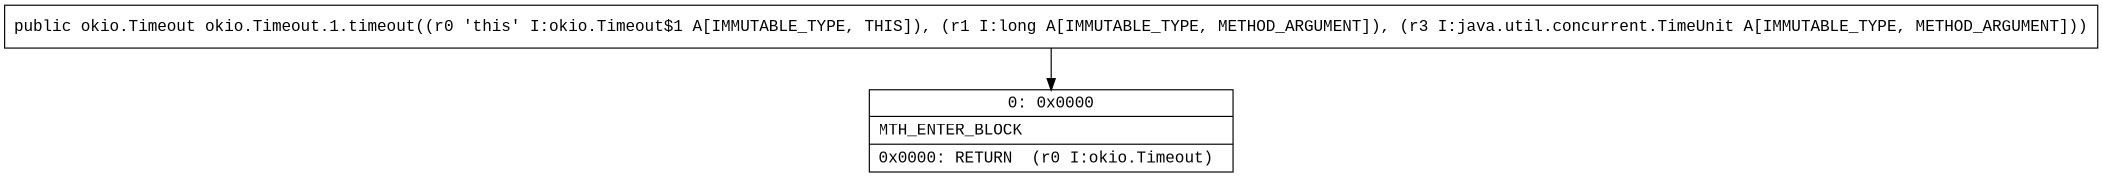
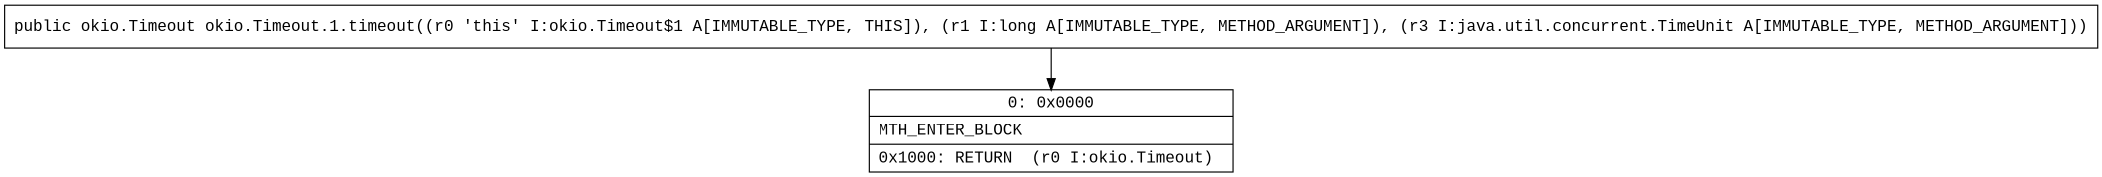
(1051, 158) -> (1051, 158)
